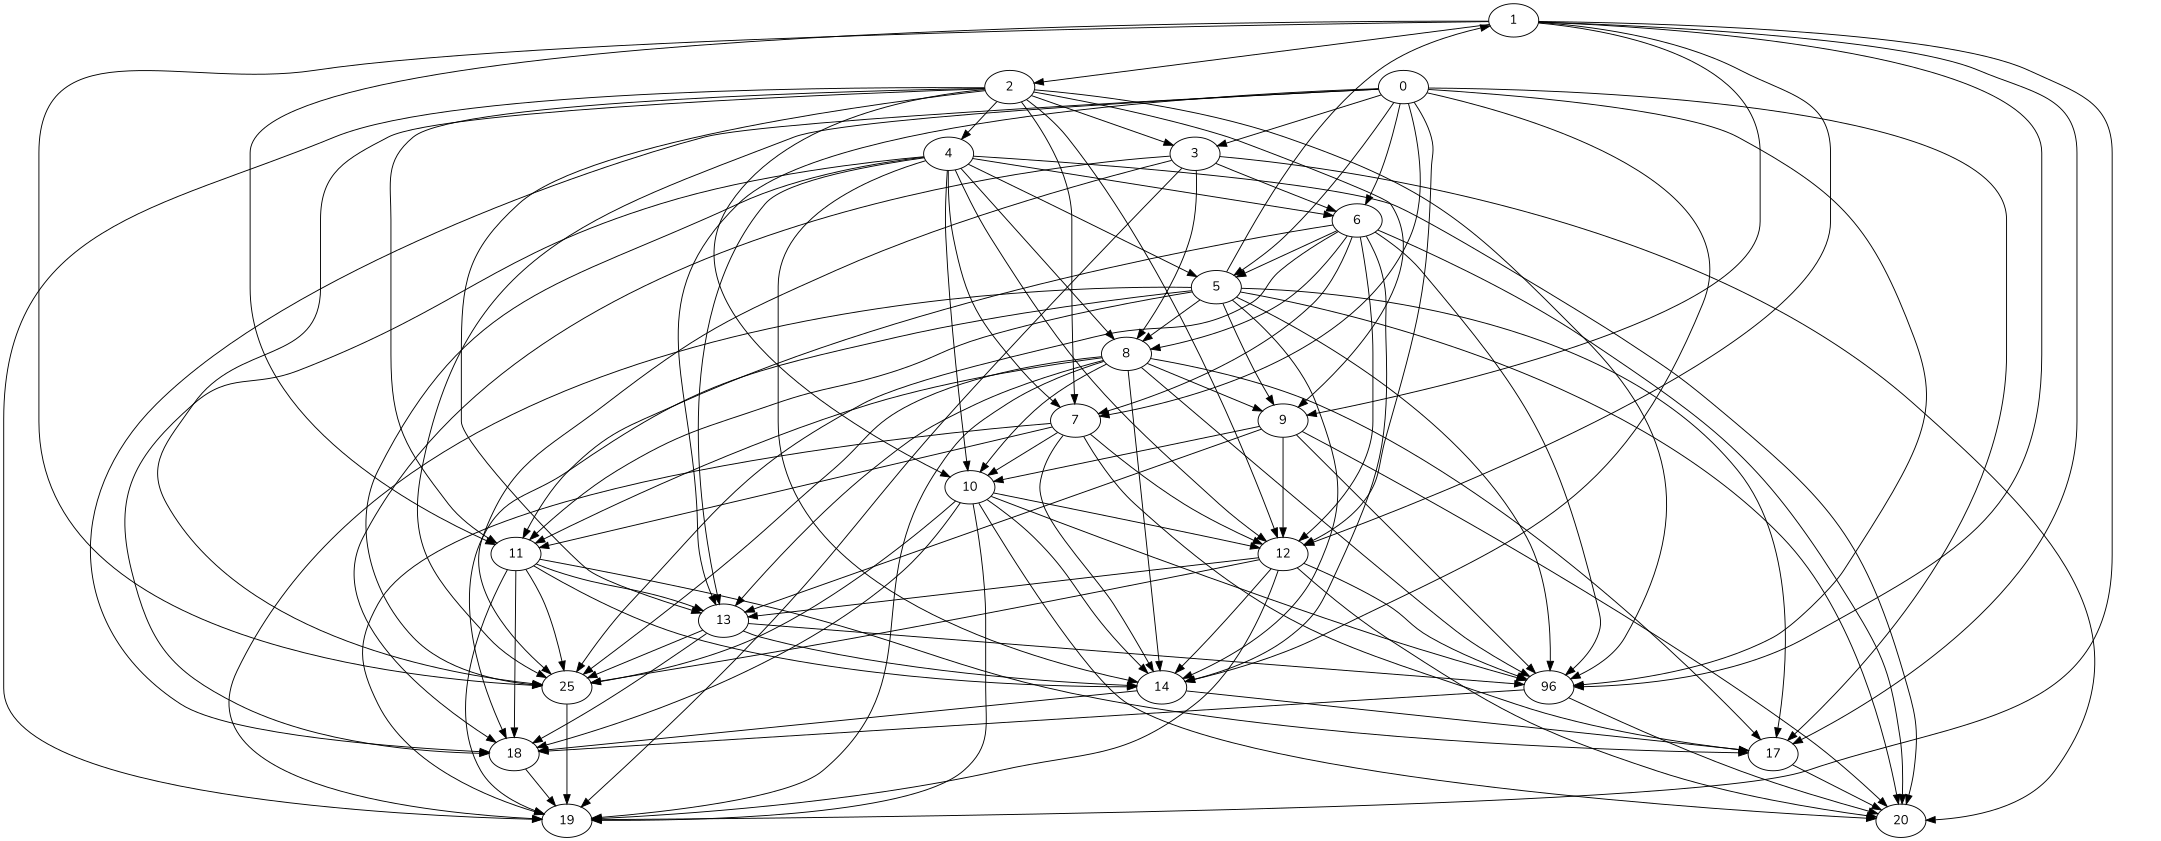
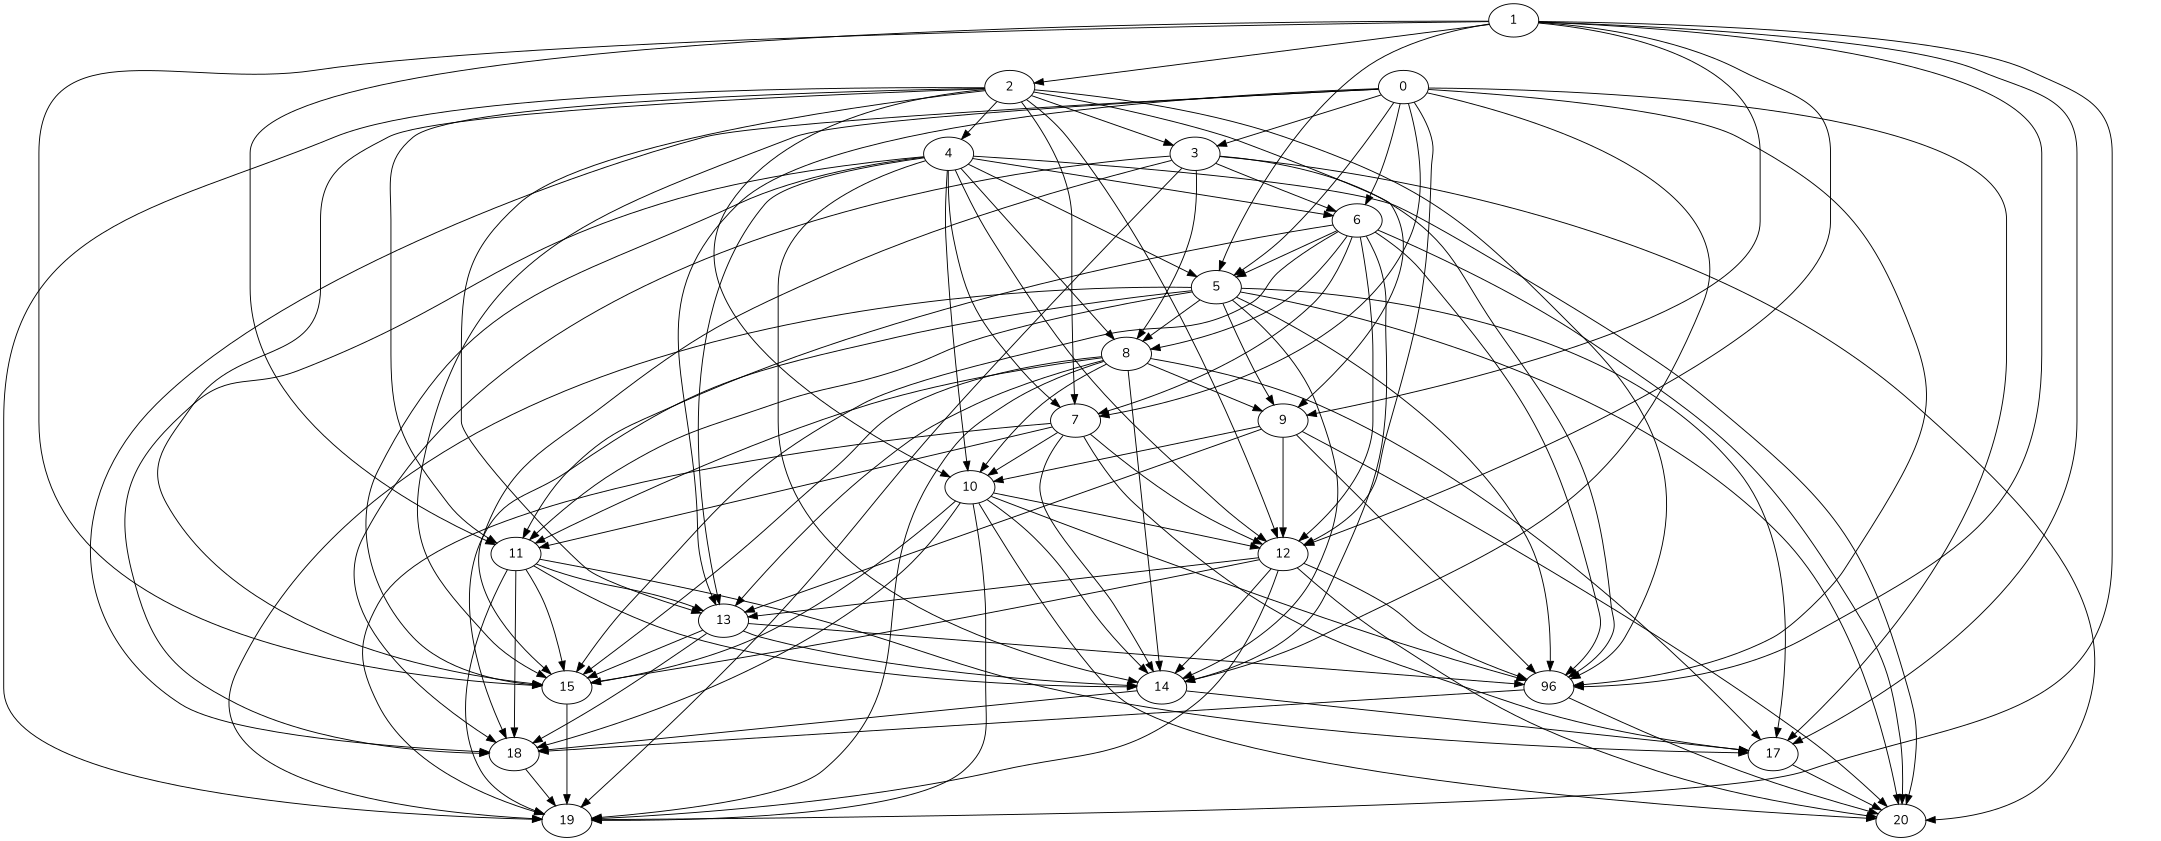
(1327, 119) -> (1324, 105)
(1327, 525) -> (1509, 346)
(567, 687) -> (567, 687)
